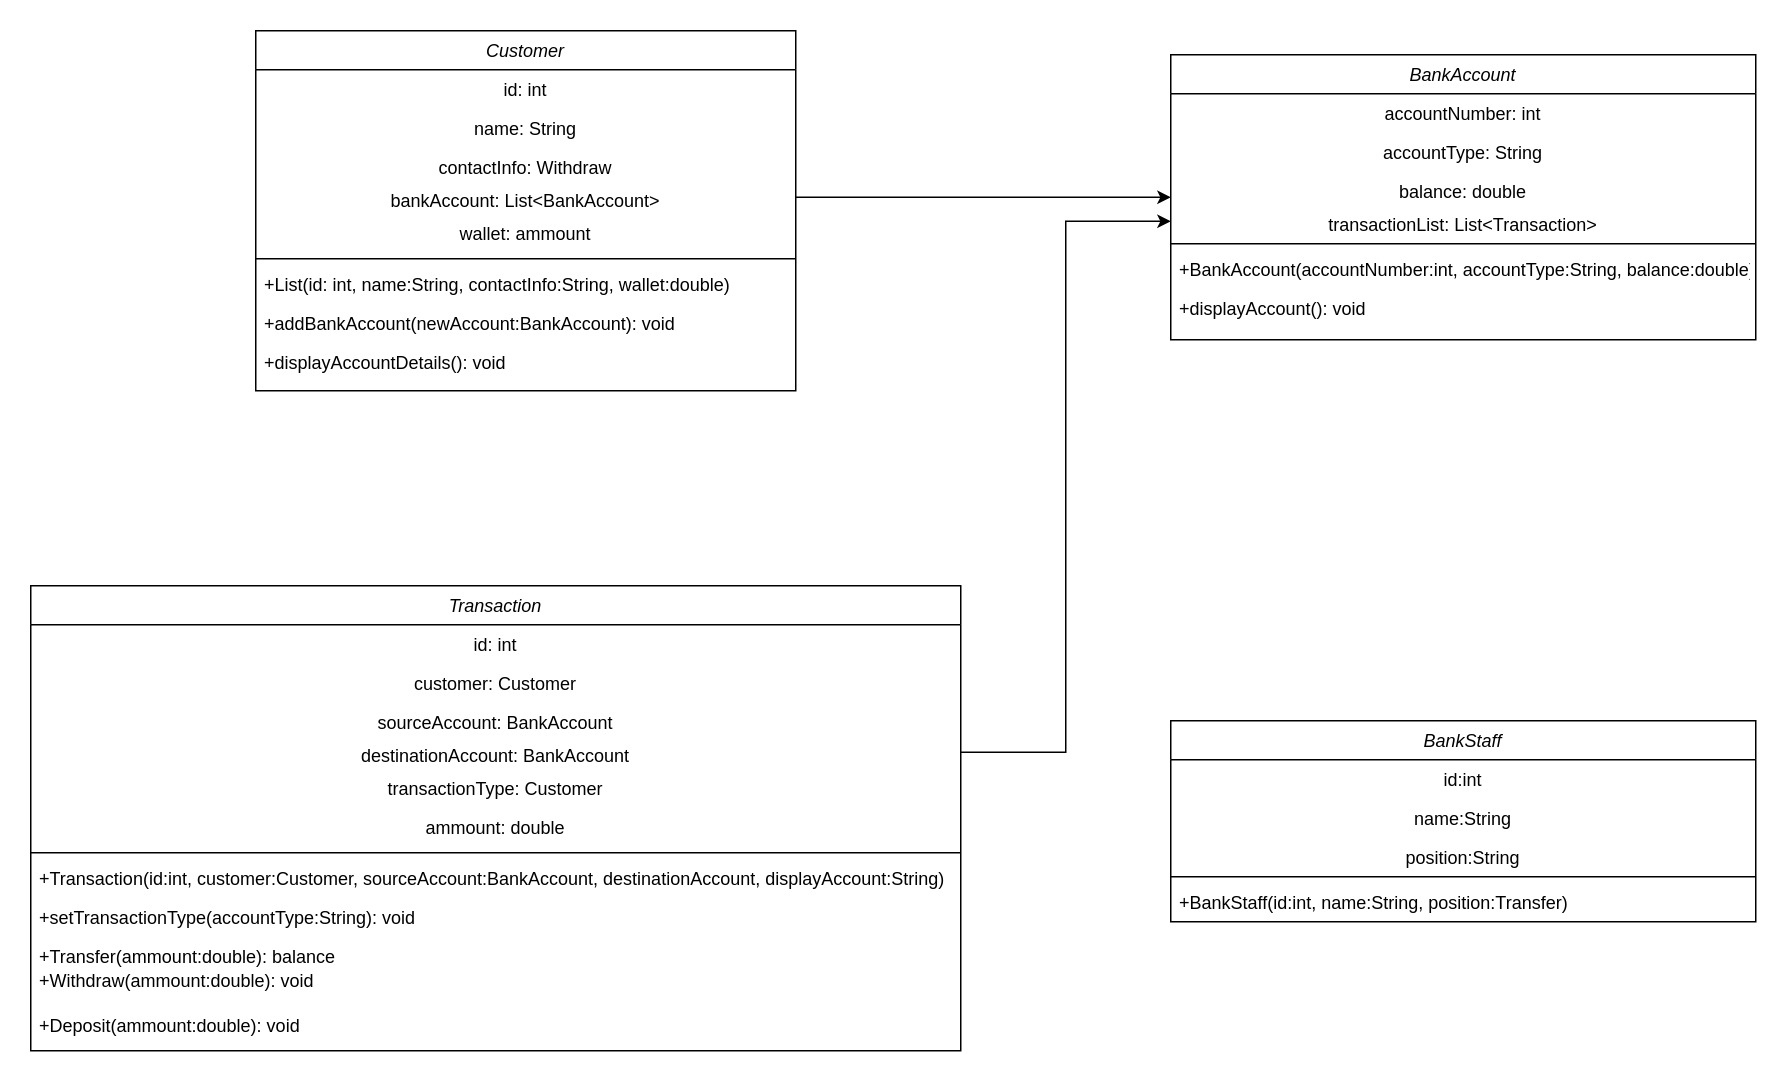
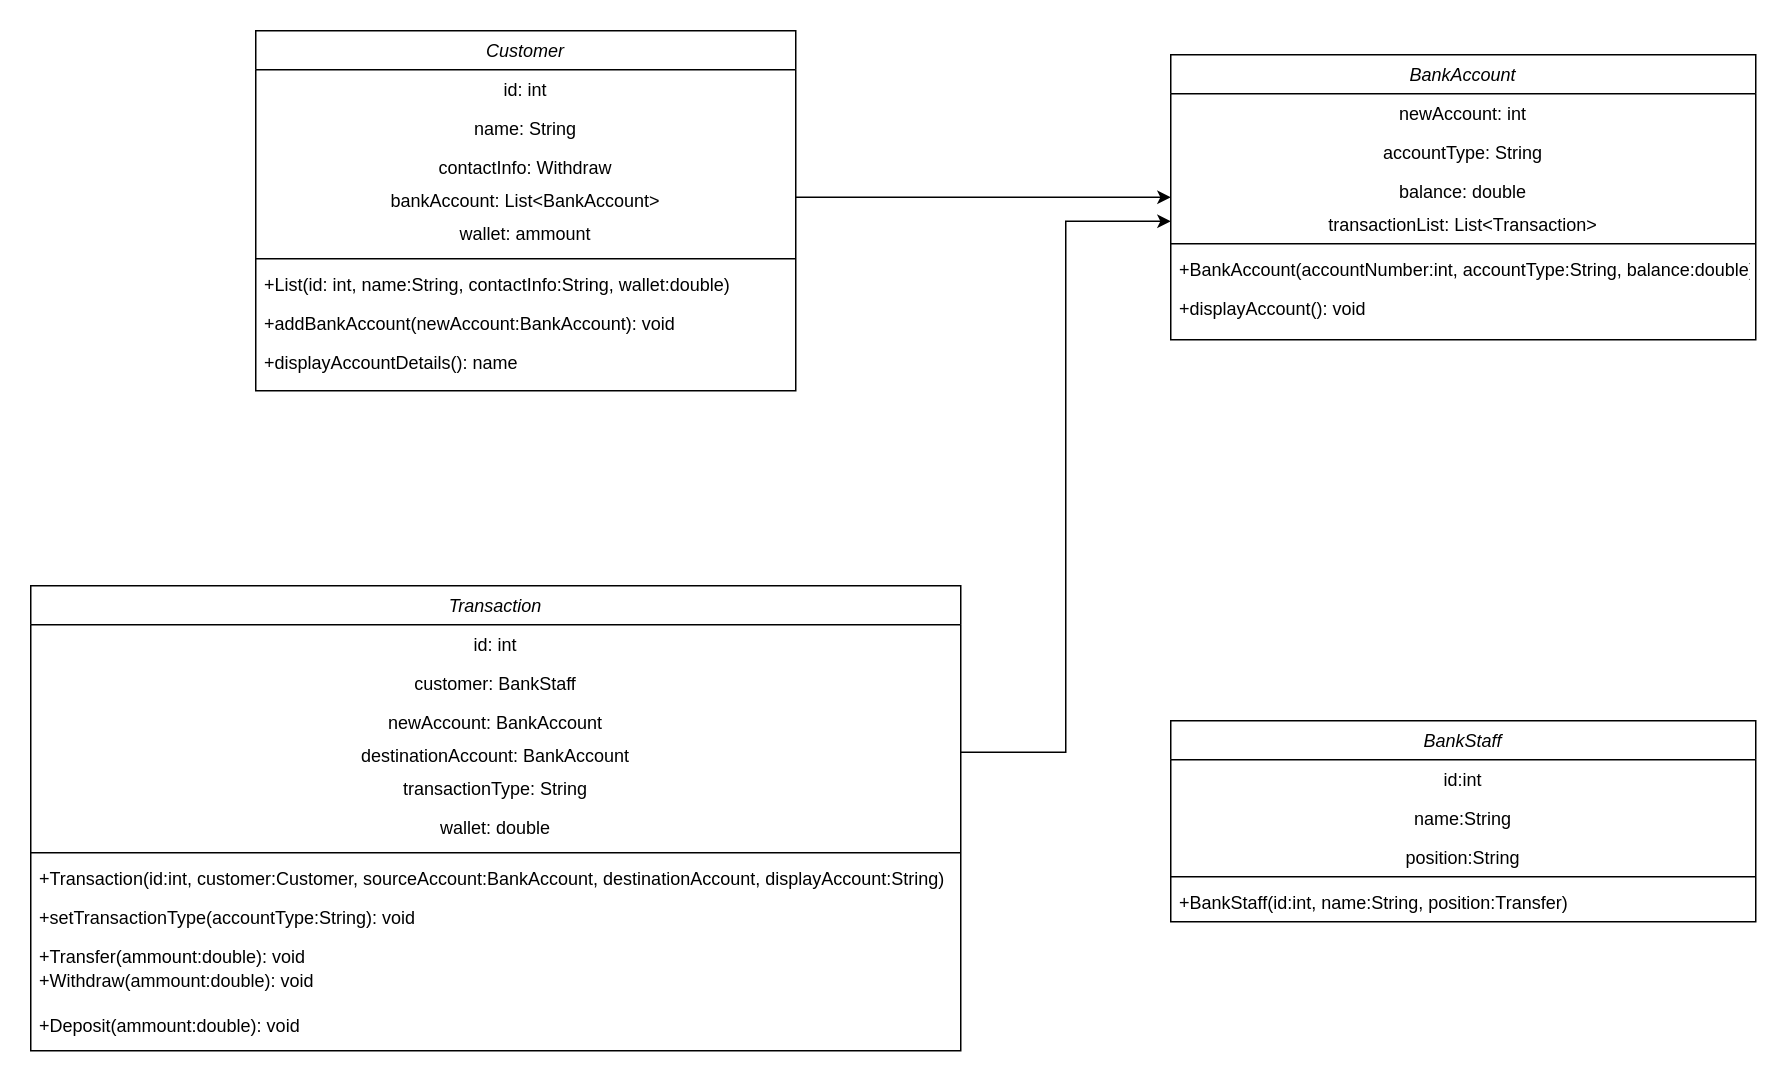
(1463, 114) -> (1463, 114)
(399, 363) -> (401, 363)
(495, 684) -> (495, 684)
(495, 723) -> (495, 723)
(495, 789) -> (495, 789)
(495, 828) -> (495, 828)
(199, 957) -> (184, 957)
